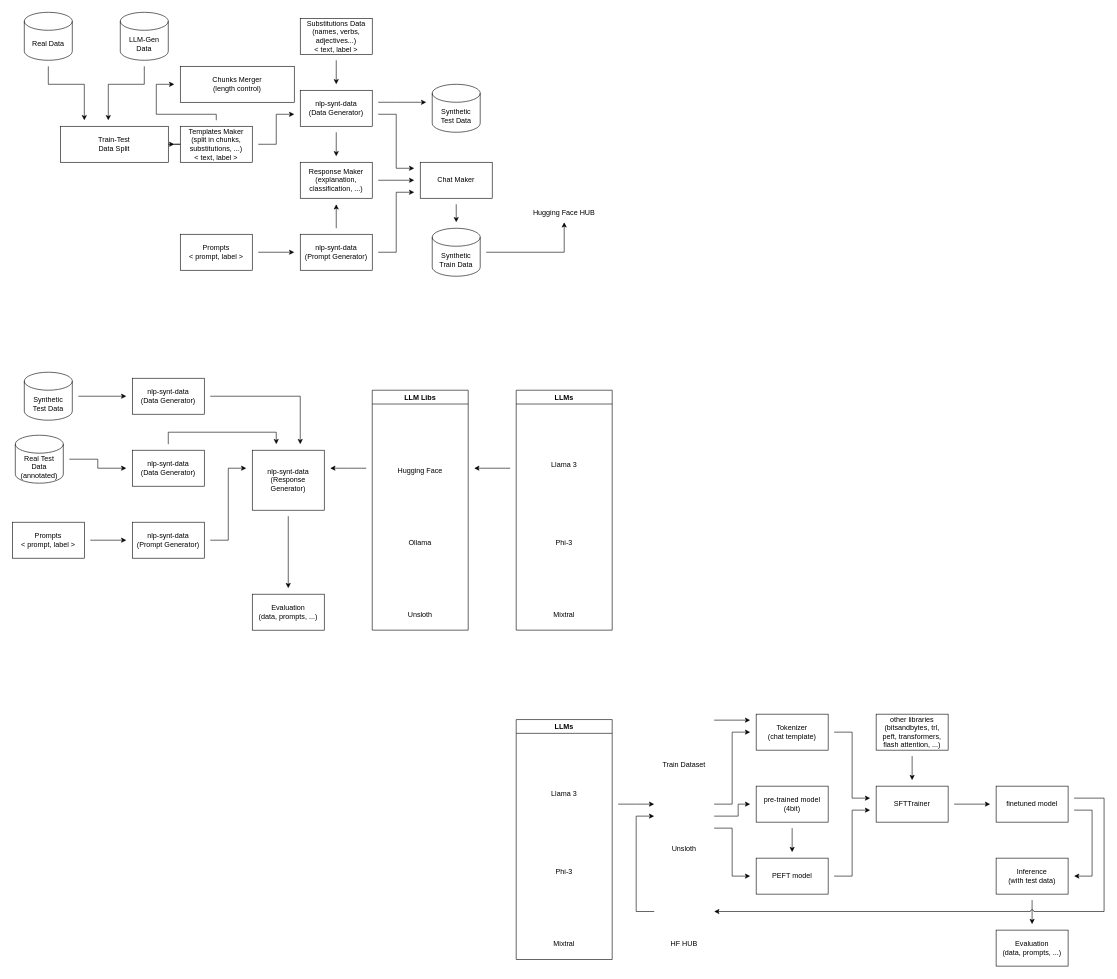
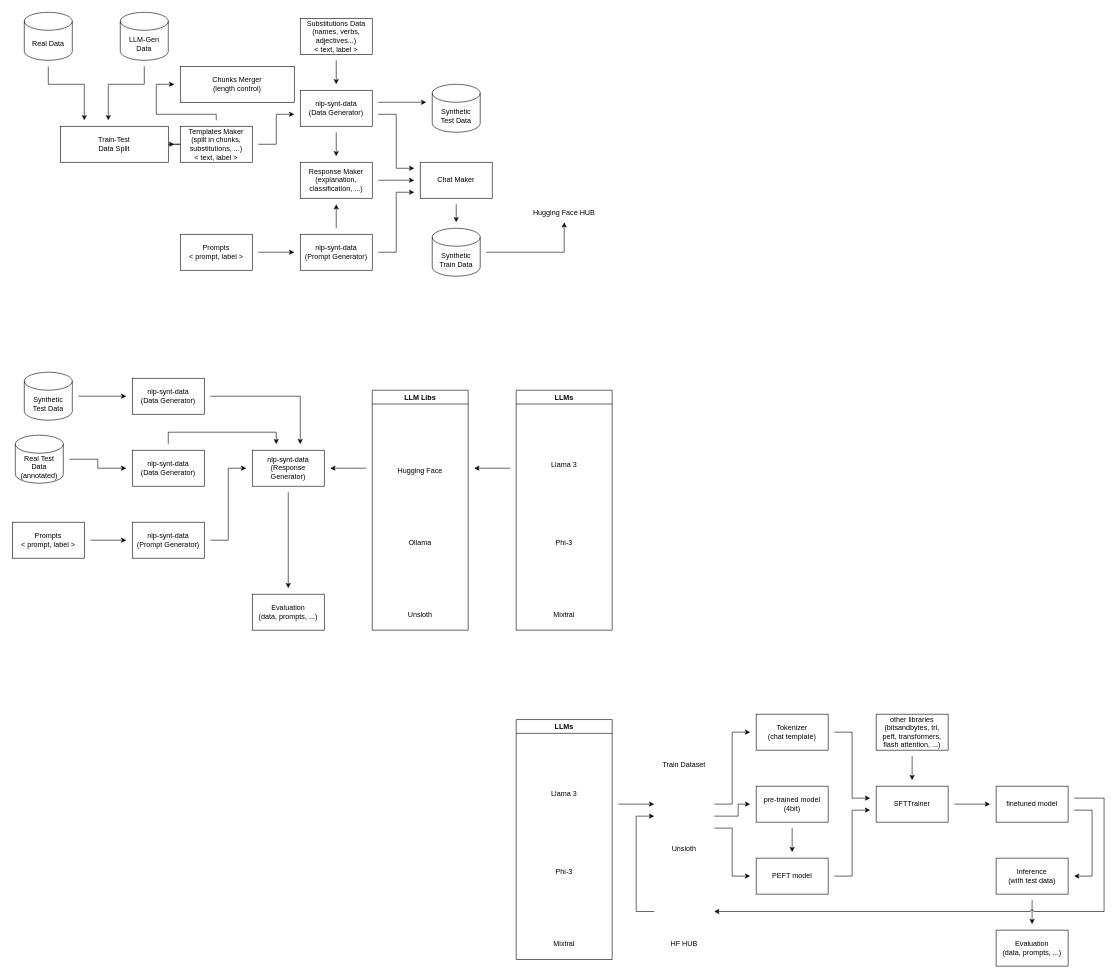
(288, 480) -> (288, 468)
(744, 720) -> none
